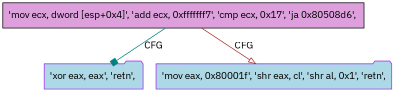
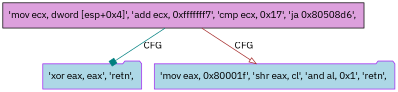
(274, 76) -> (275, 76)
